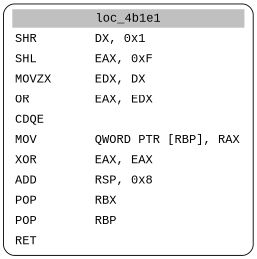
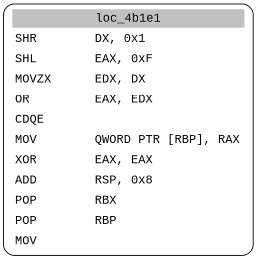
(55, 240) -> (55, 240)
